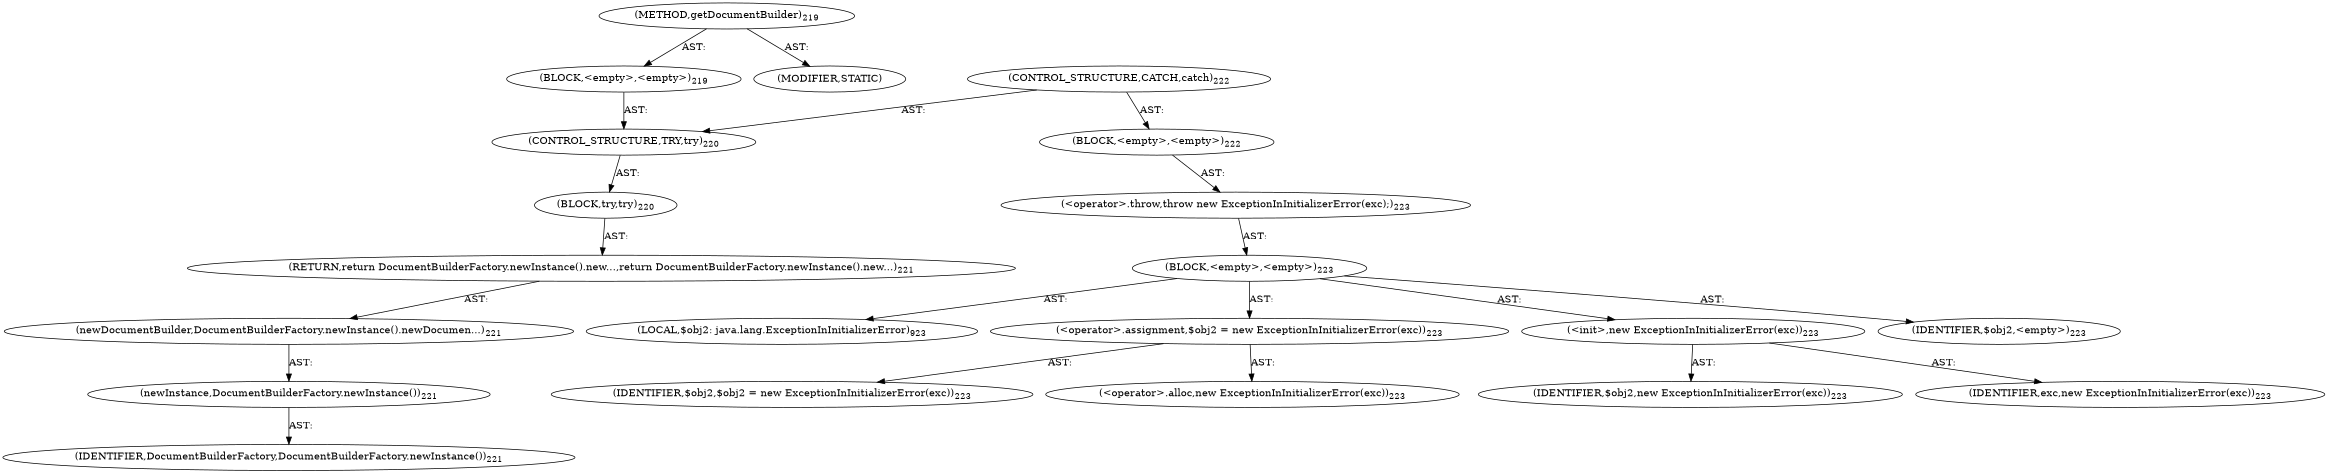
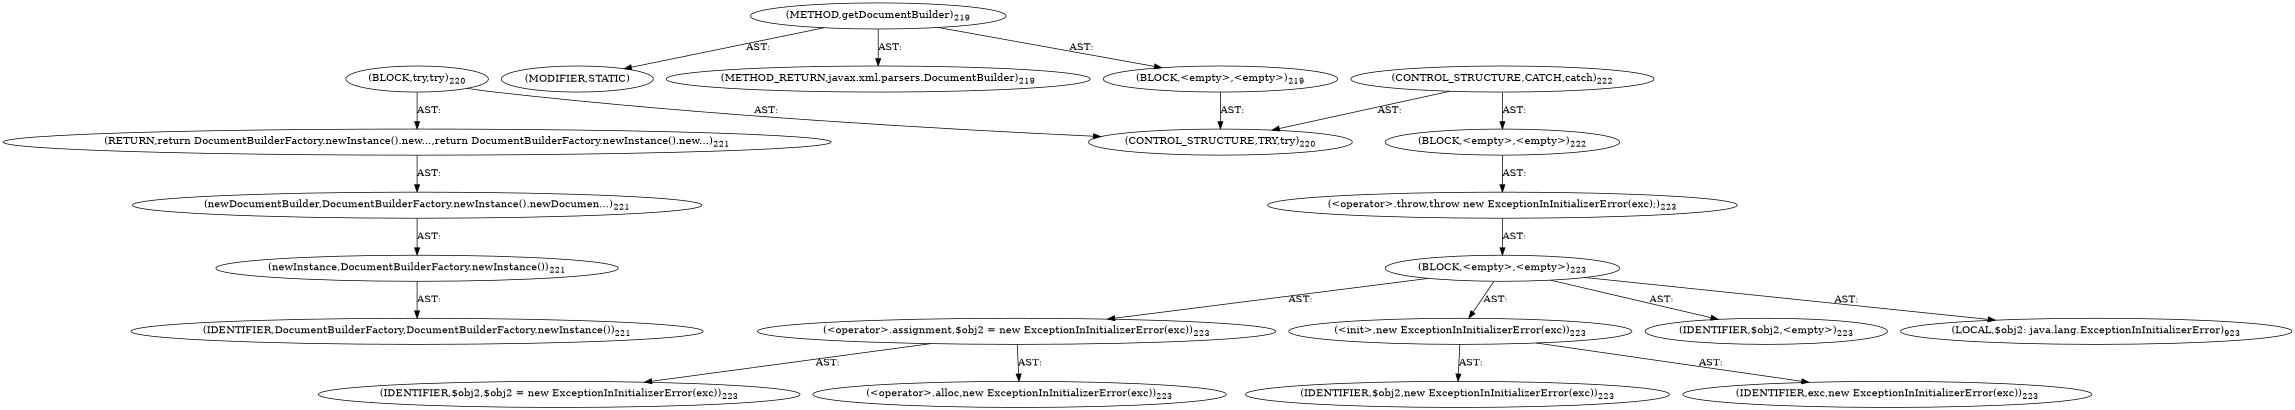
none -> (878, 79)
(616, 170) -> (780, 118)
